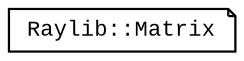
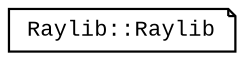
(122, 30) -> (122, 30)
